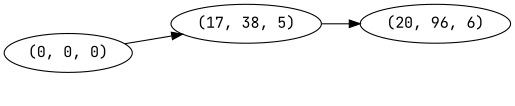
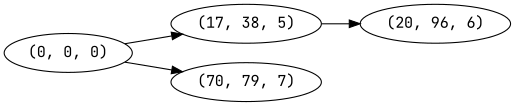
none -> (246, 82)
